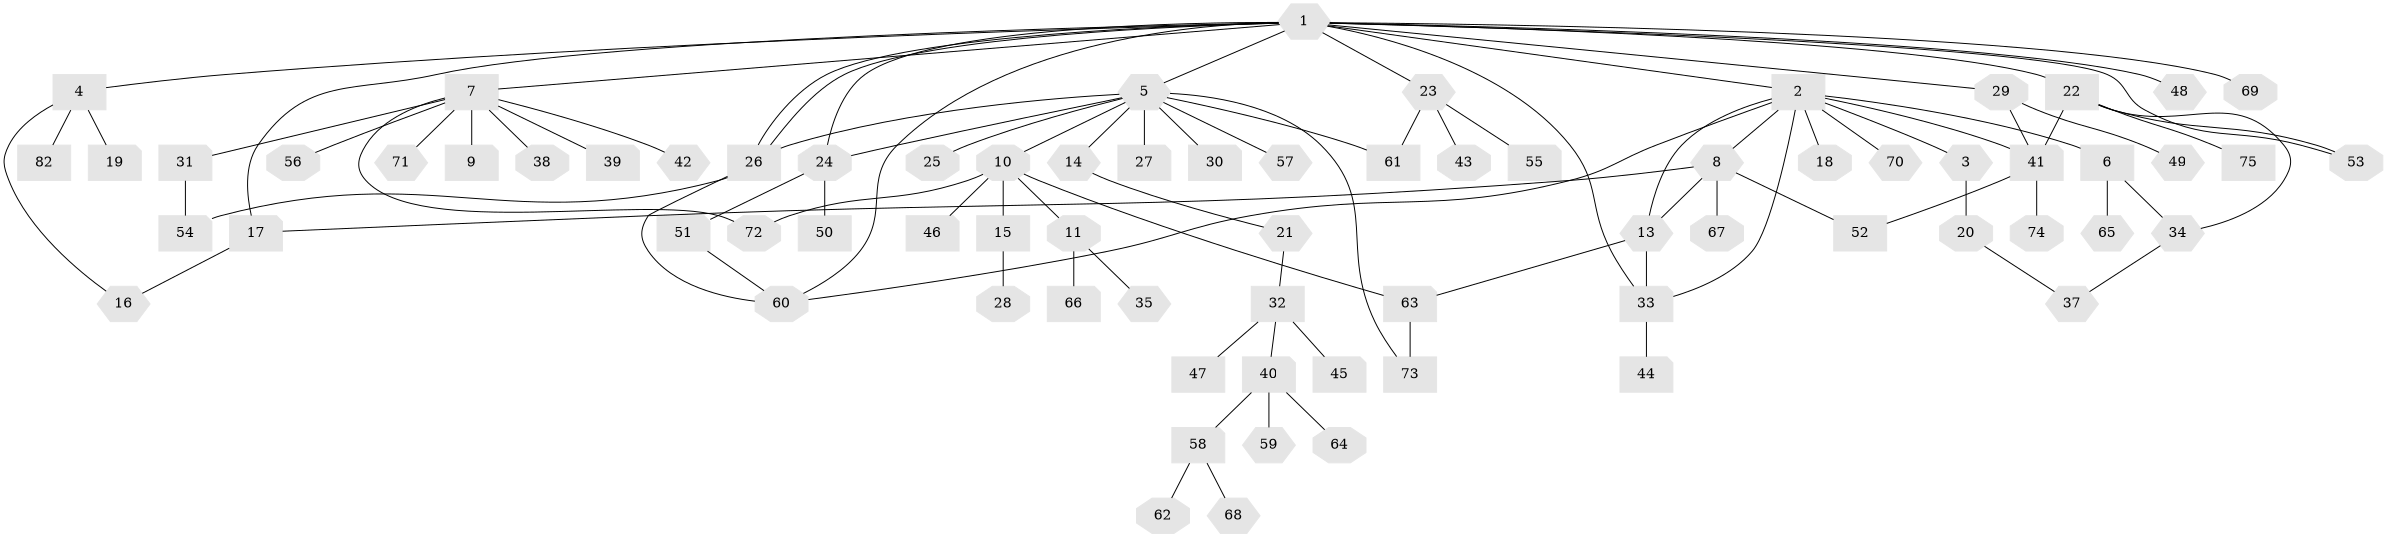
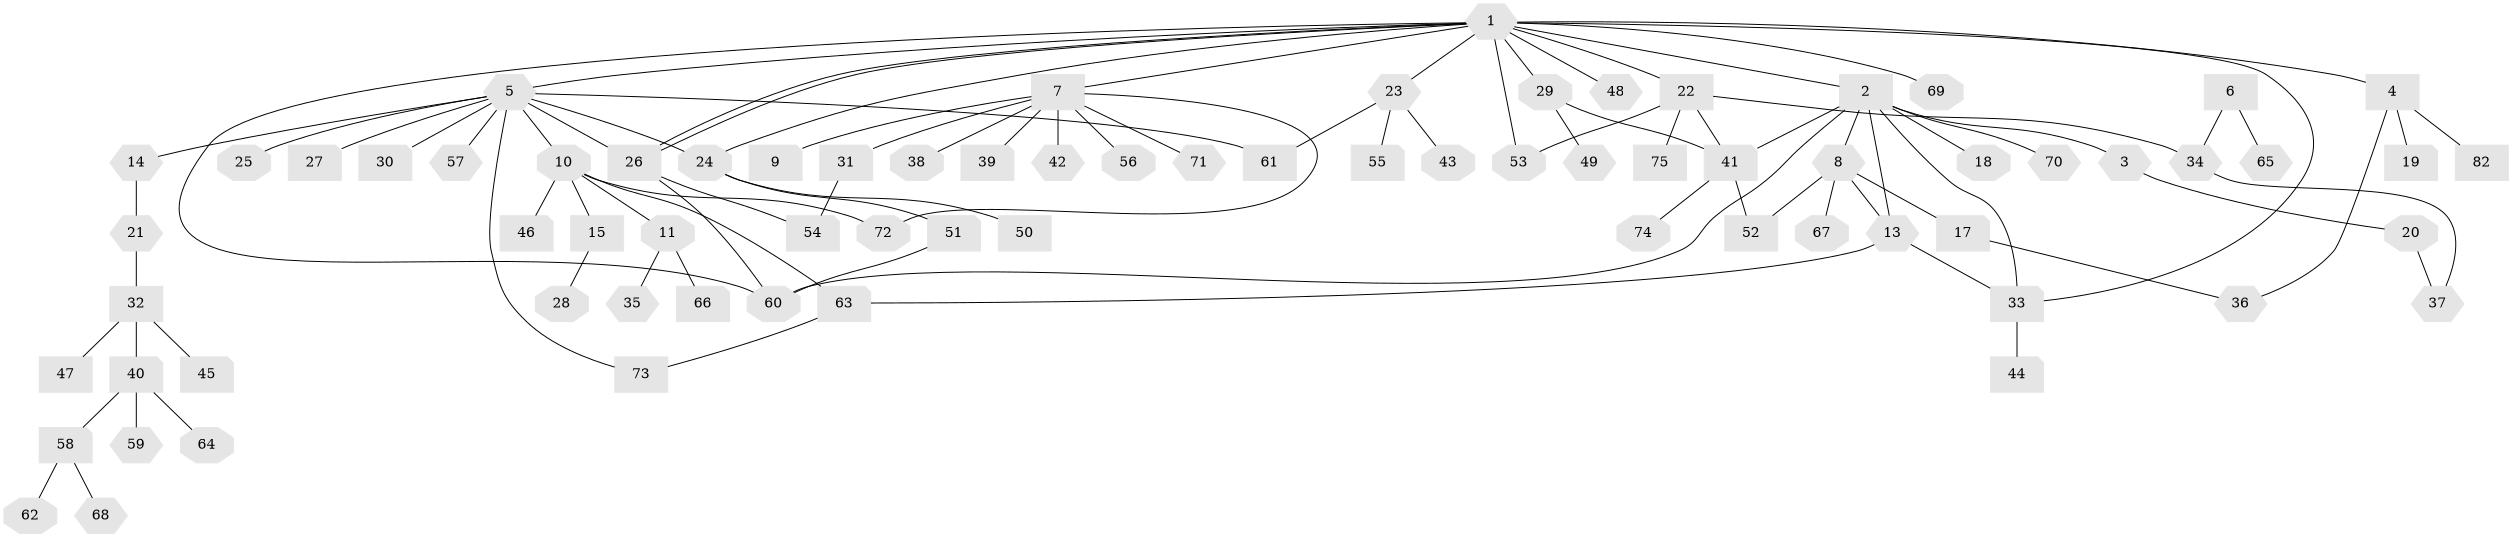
(526, 61) -> none
(1954, 116) -> none
(124, 304) -> (2241, 304)
